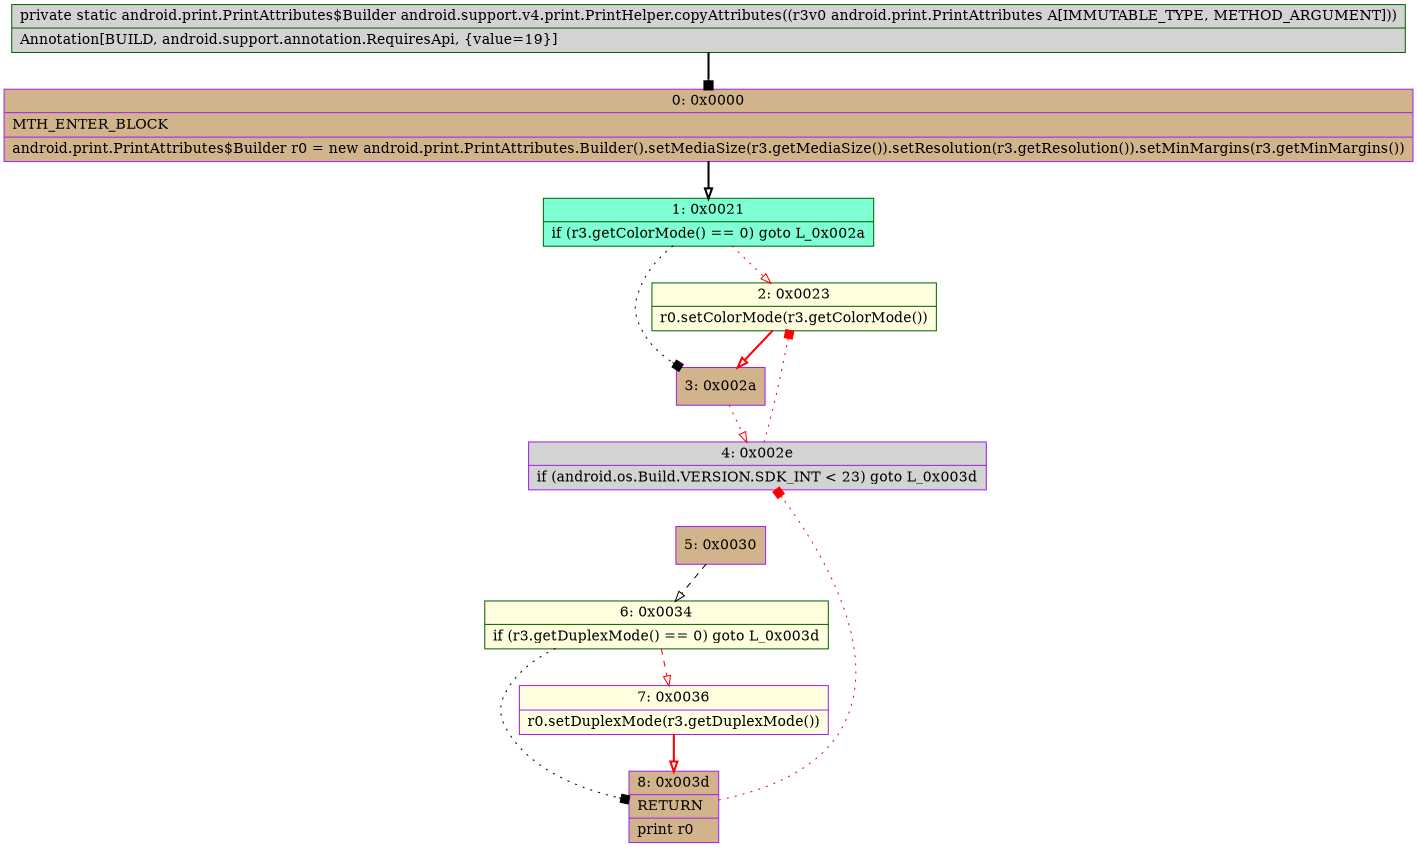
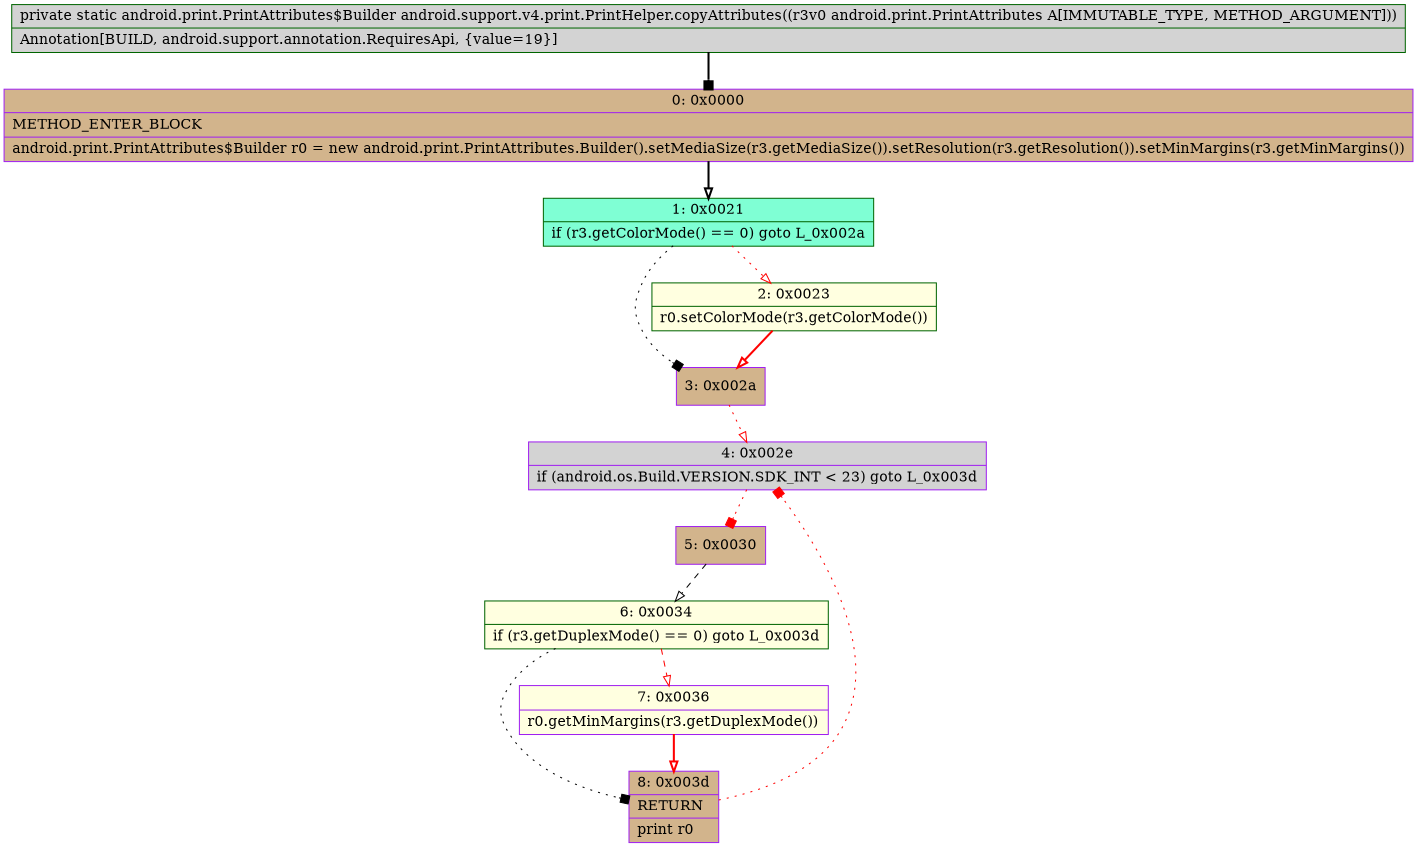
(91, 124) -> (108, 124)
(777, 392) -> (740, 504)
(674, 722) -> (673, 722)
